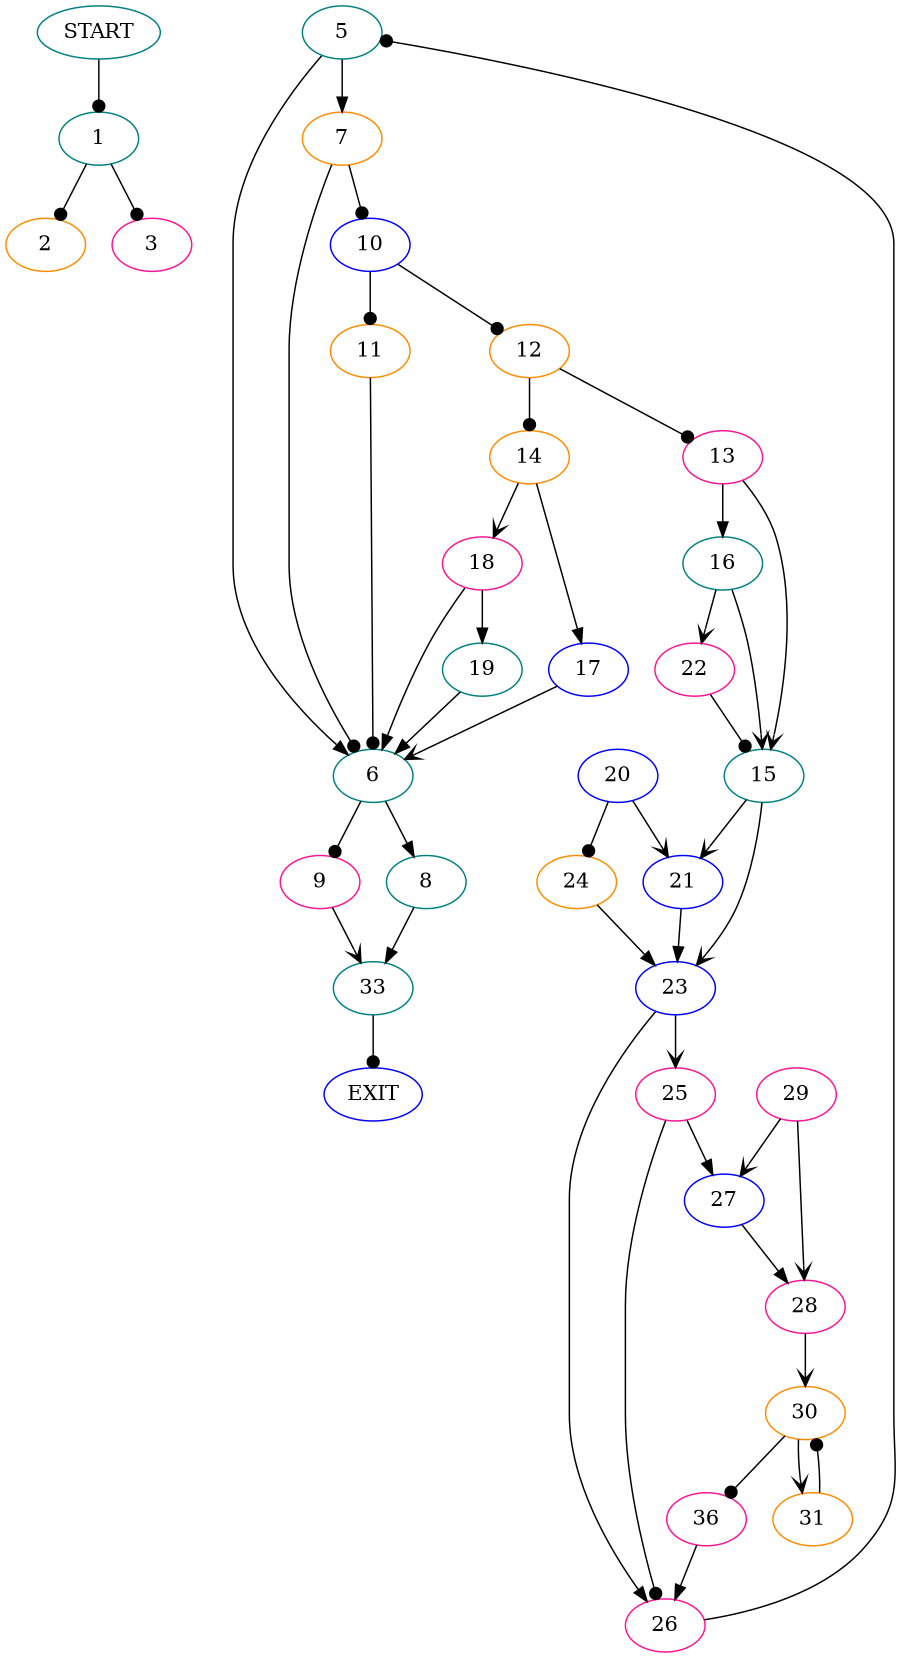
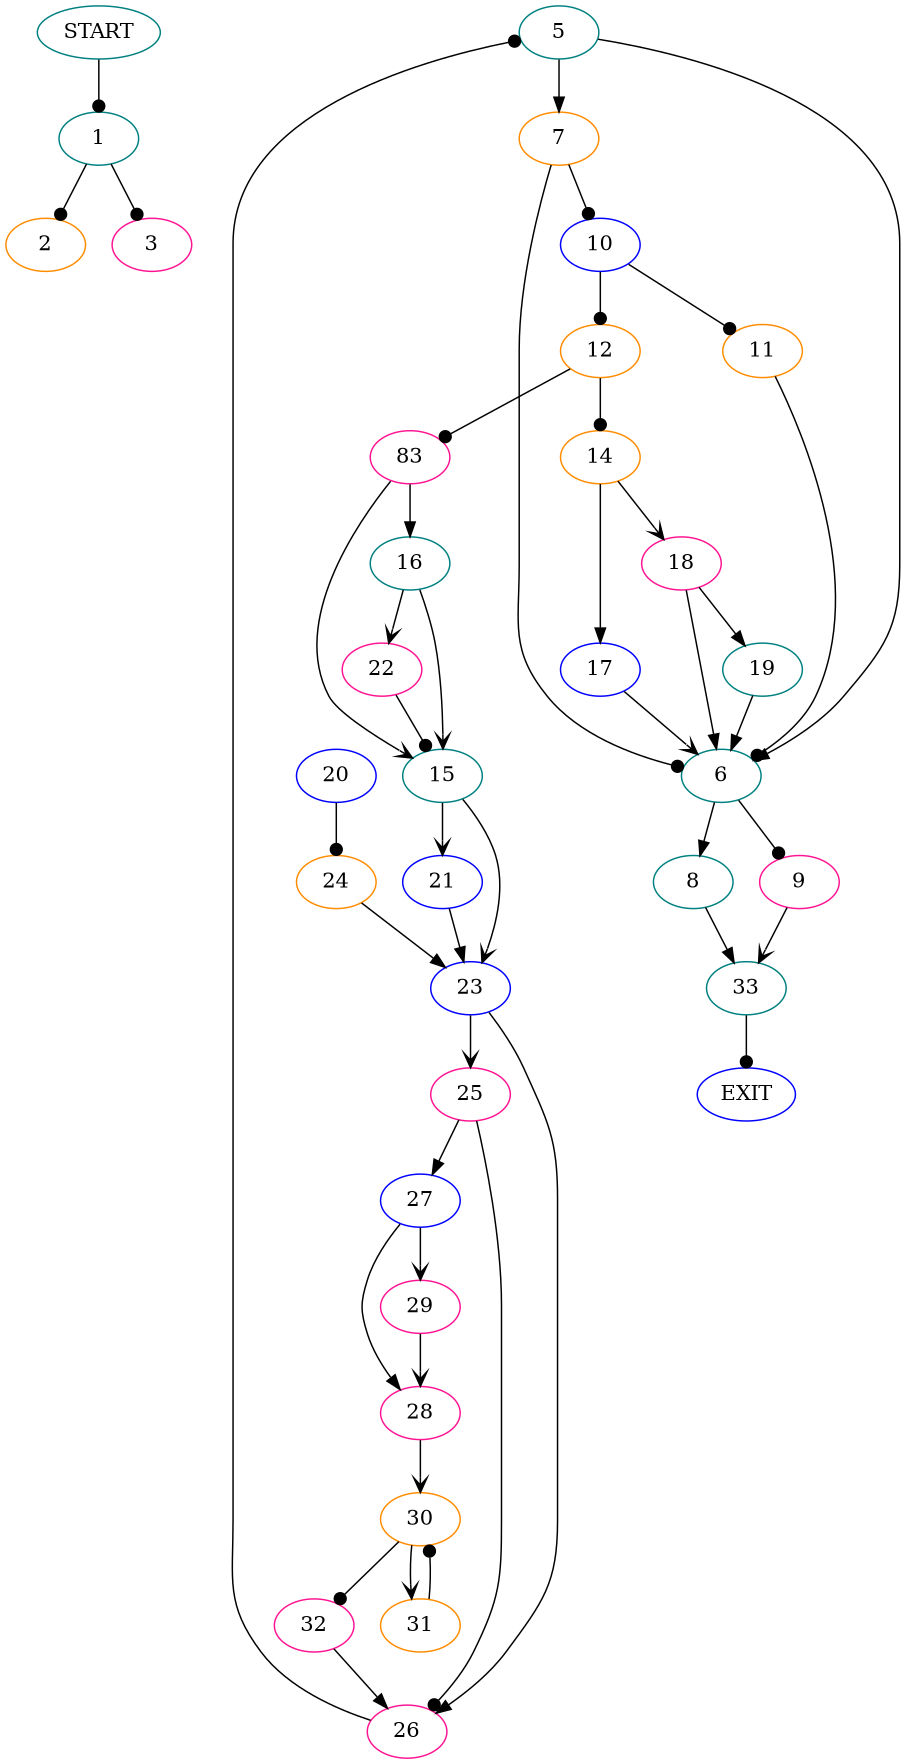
(723, 457) -> (410, 457)
(647, 823) -> none
(765, 1141) -> (420, 1247)
(707, 1519) -> (314, 1625)
